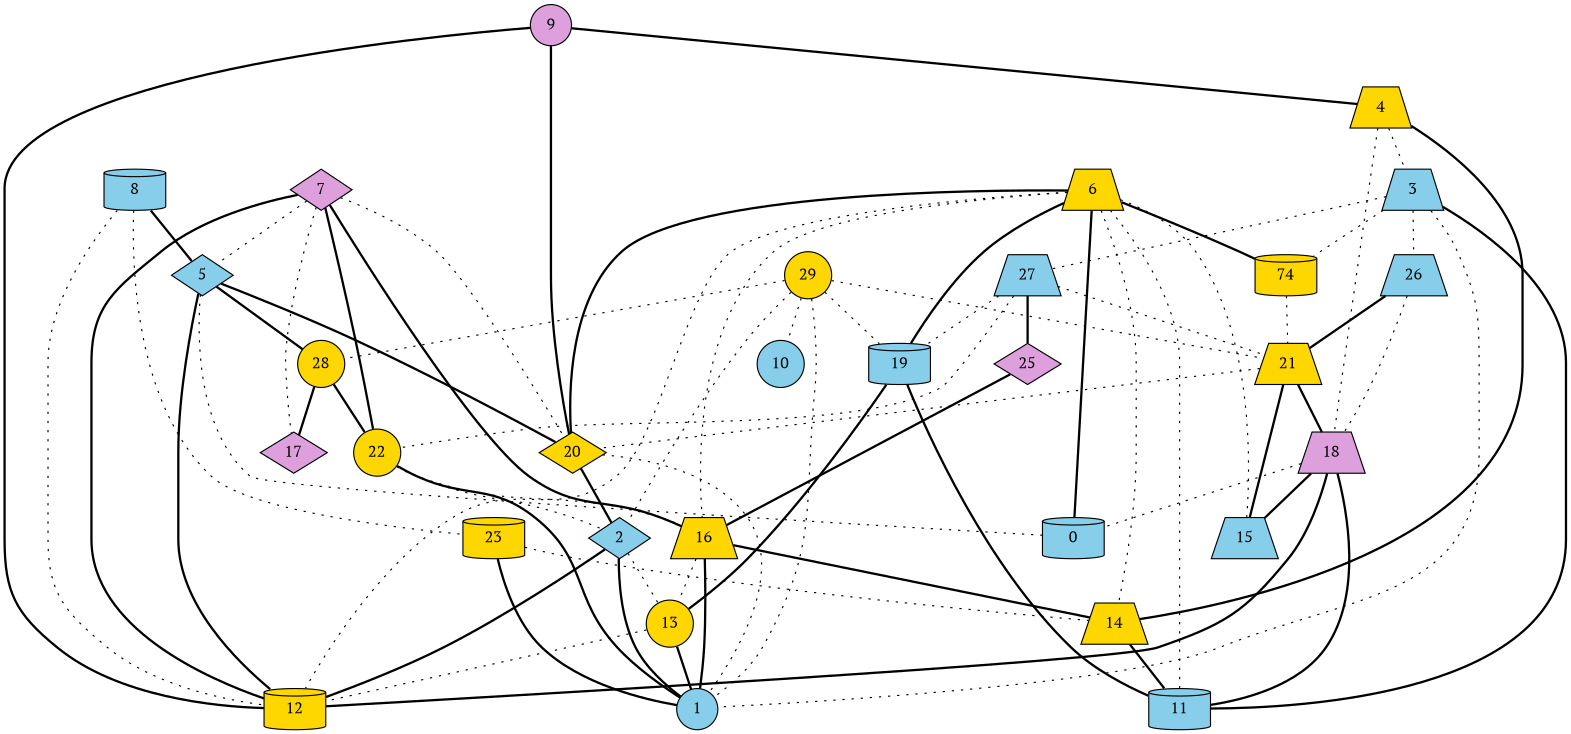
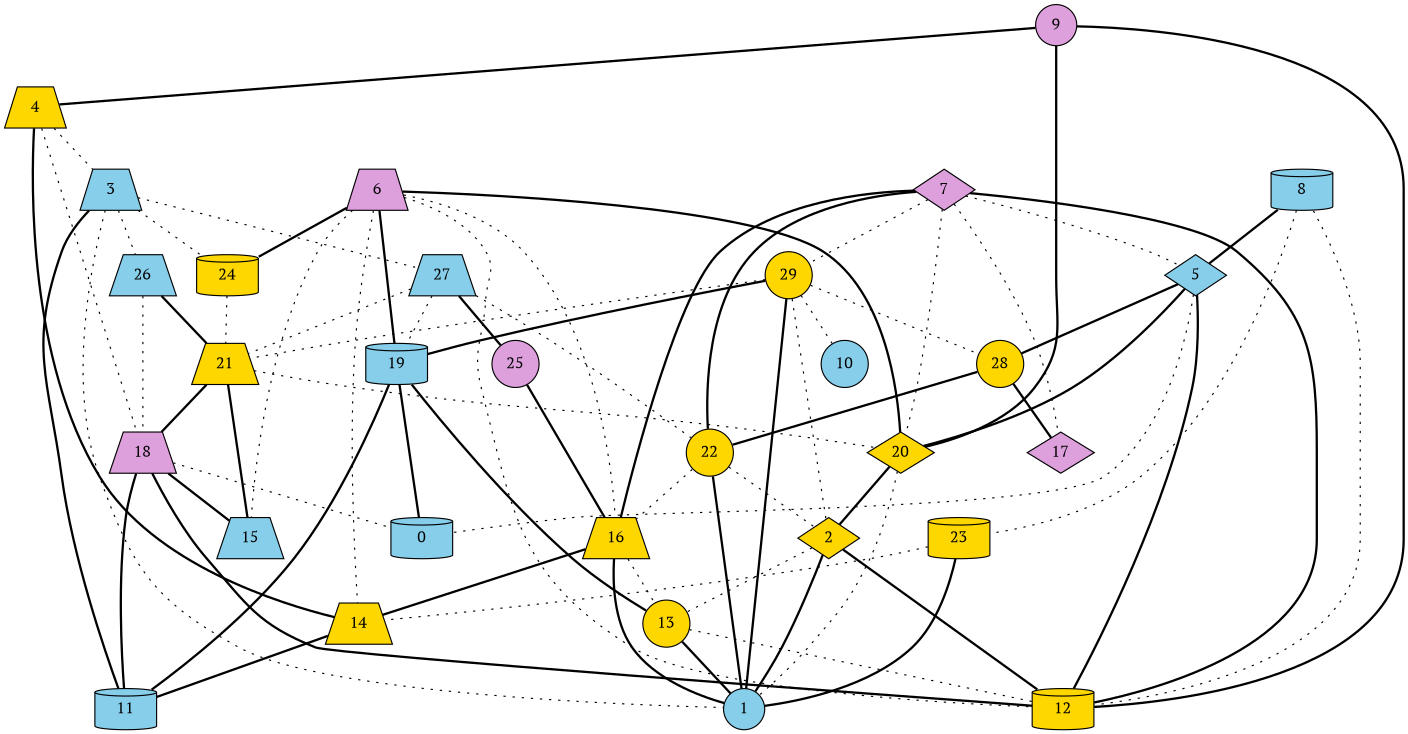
(1093, 190) -> (377, 190)
none -> (869, 231)
(1286, 275) -> (227, 275)
(852, 318) -> (596, 315)
(1028, 364) -> (516, 364)
(1083, 364) -> (409, 451)
(1180, 440) -> none
(807, 512) -> (767, 484)
(620, 538) -> (829, 538)
